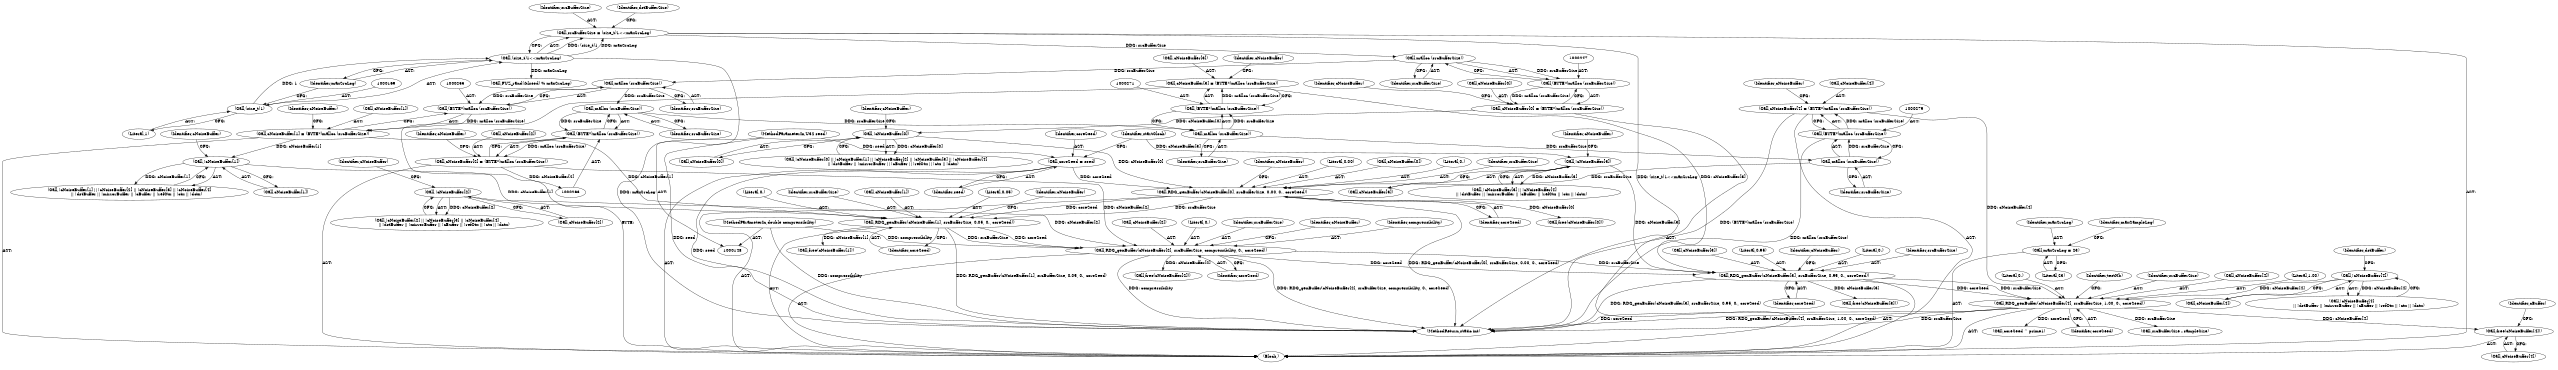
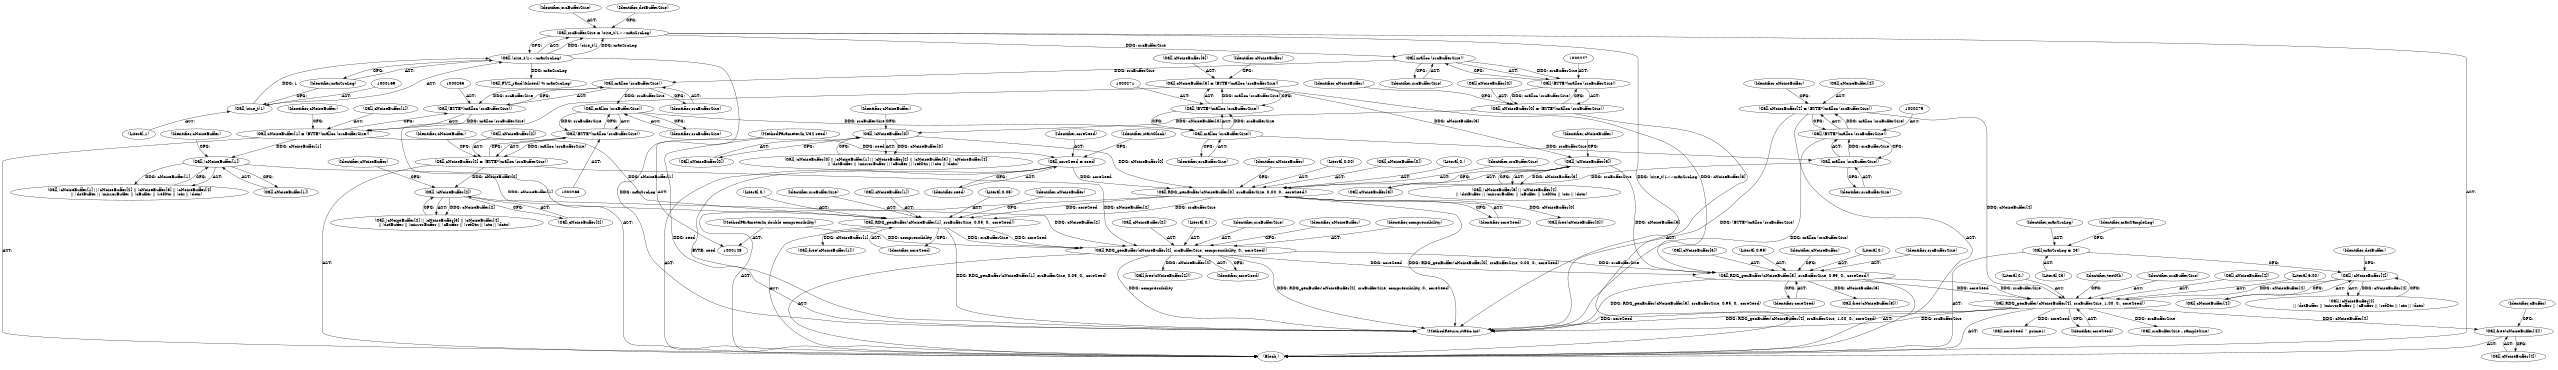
(196, 124) -> none
(1355, 153) -> (1414, 119)
(528, 179) -> (471, 176)
(629, 223) -> (629, 223)
(704, 251) -> (704, 251)
(2056, 262) -> (2213, 261)
(2305, 276) -> (2305, 276)
(992, 319) -> none
